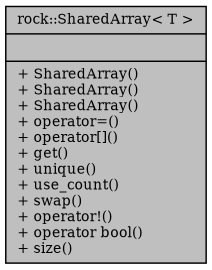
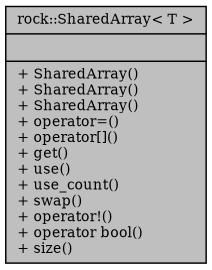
(57, 169) -> (44, 169)
